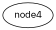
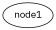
(28, 15) -> (28, 15)
